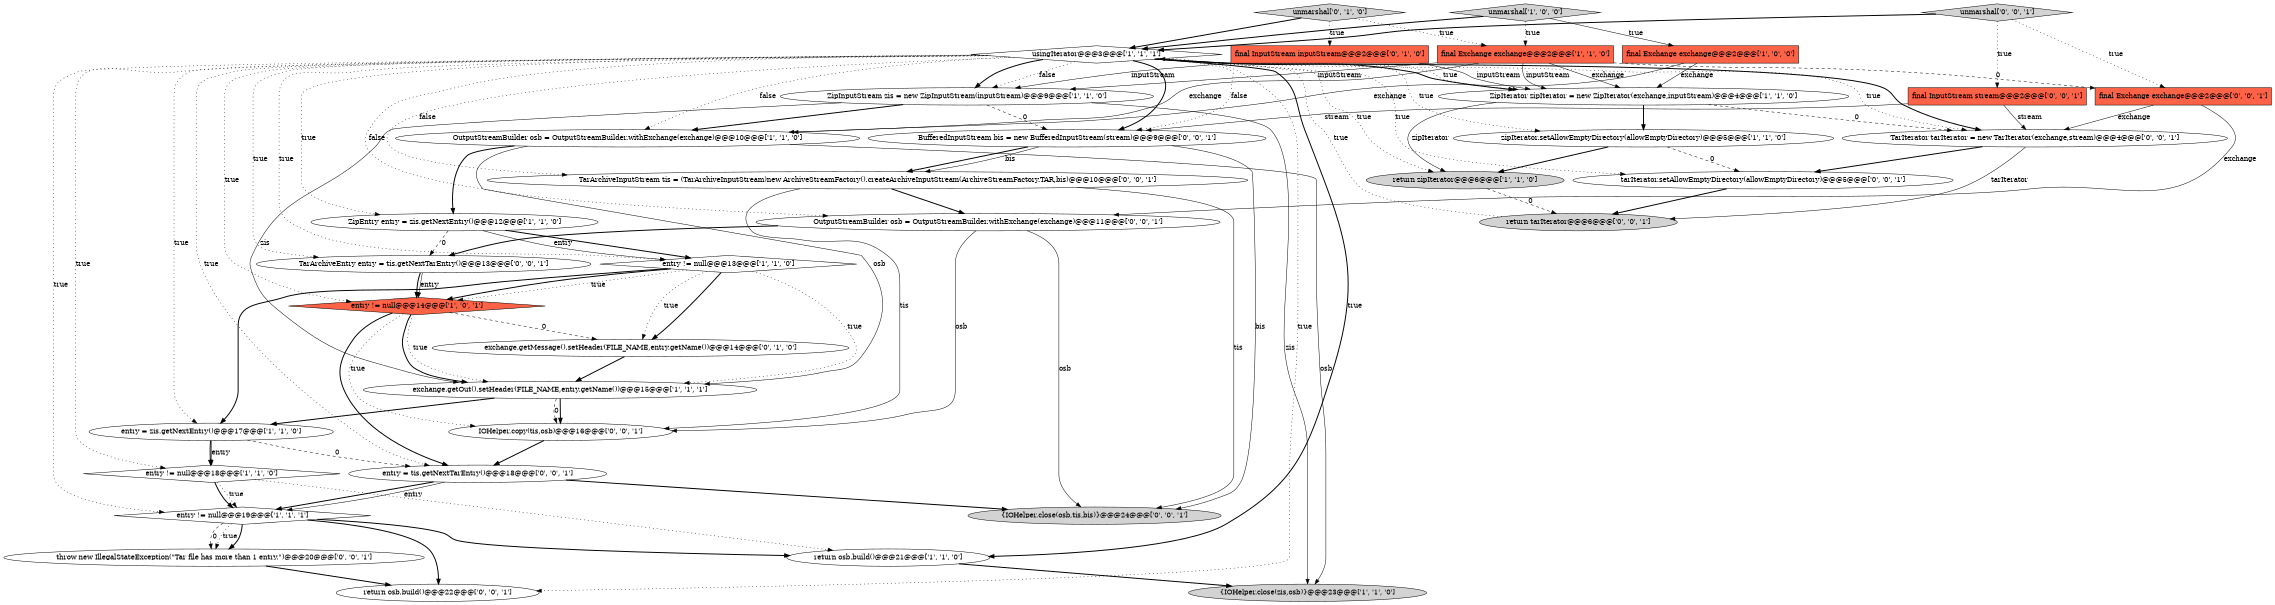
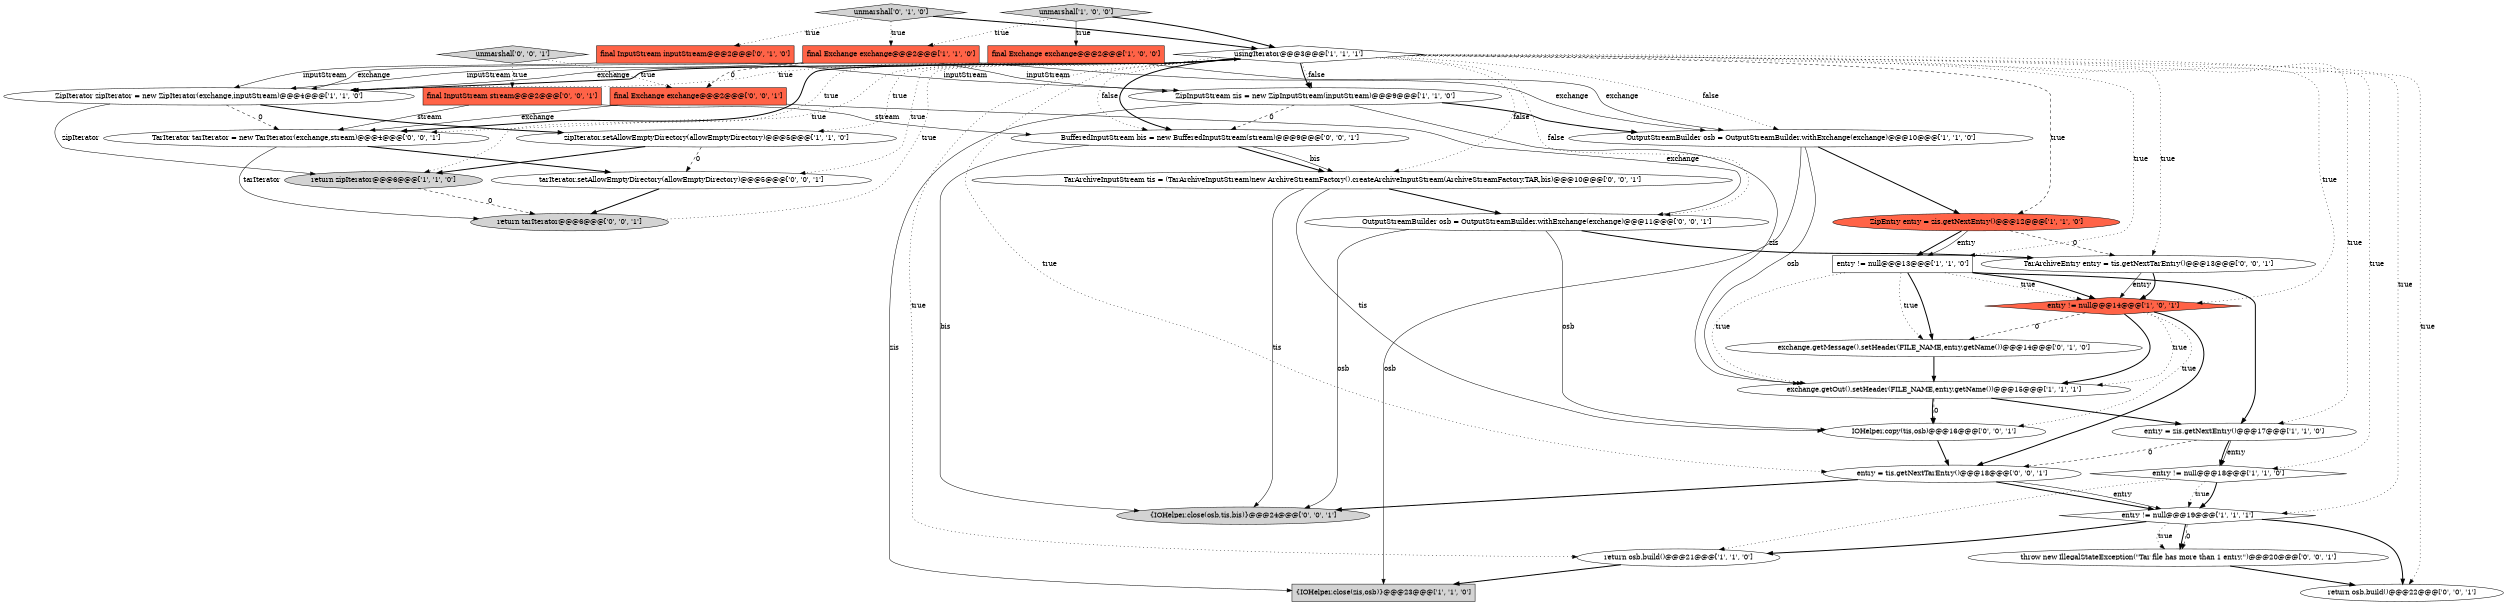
(1549, 24) -> none
(447, 69) -> (1817, 65)
(455, 222) -> (1976, 222)
(728, 264) -> (1903, 264)
(1334, 367) -> (913, 503)
(1308, 593) -> (1384, 593)
